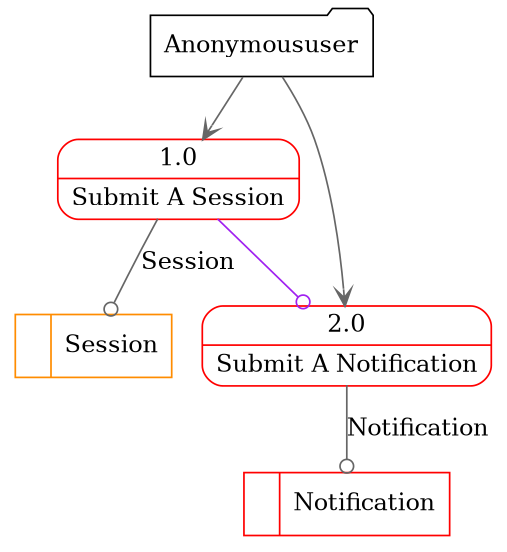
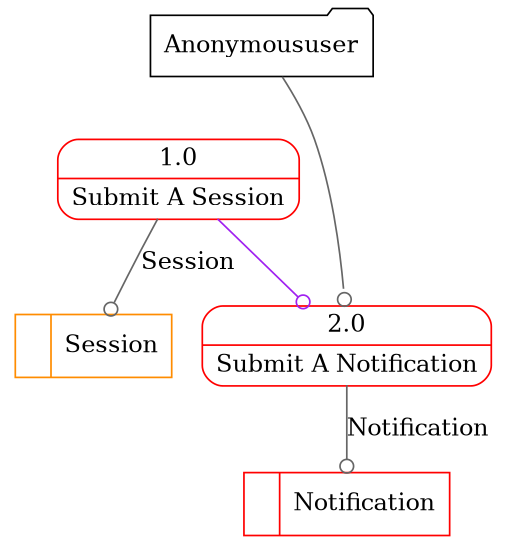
(227, 101) -> none
(326, 179) -> (326, 179)
